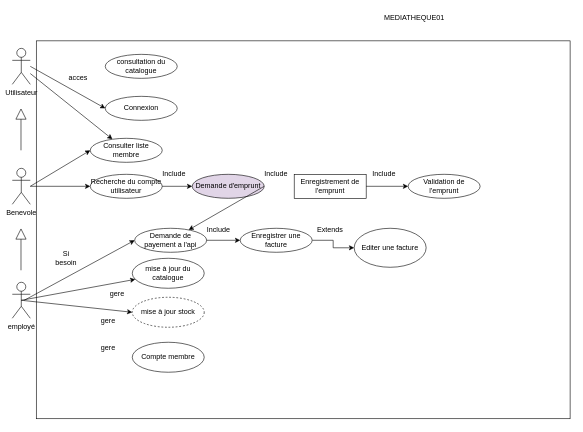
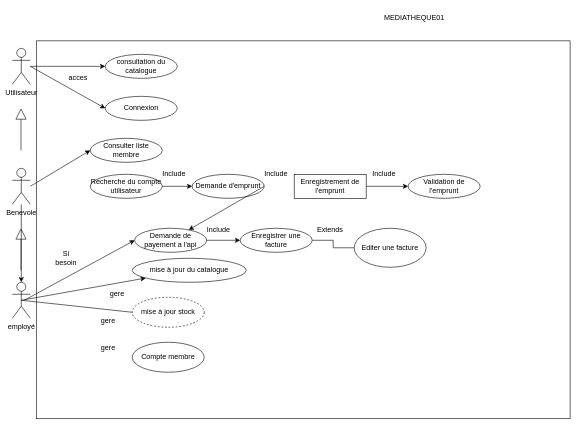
(69, 105) -> (67, 66)
(84, 186) -> (21, 276)
(228, 186) -> (228, 186)
(348, 248) -> (350, 248)
(168, 273) -> (189, 270)
(126, 312) -> (128, 312)
